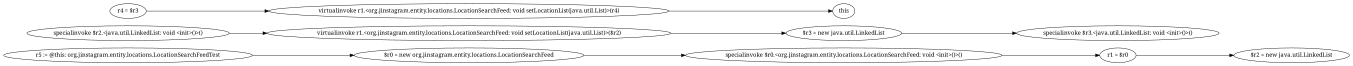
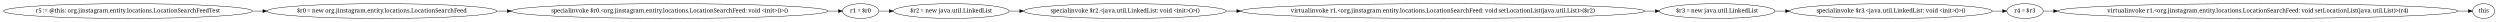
none -> (1014, 11)
none -> (1997, 11)
